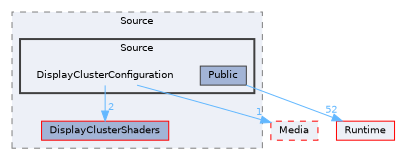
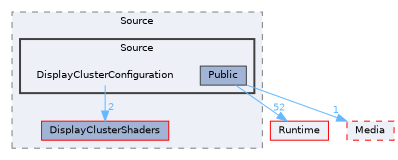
(199, 102) -> (292, 101)
